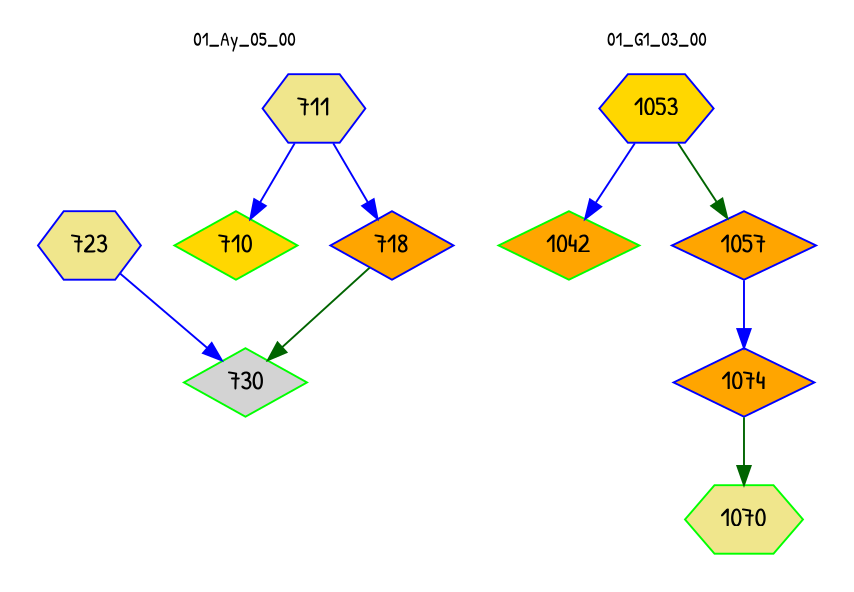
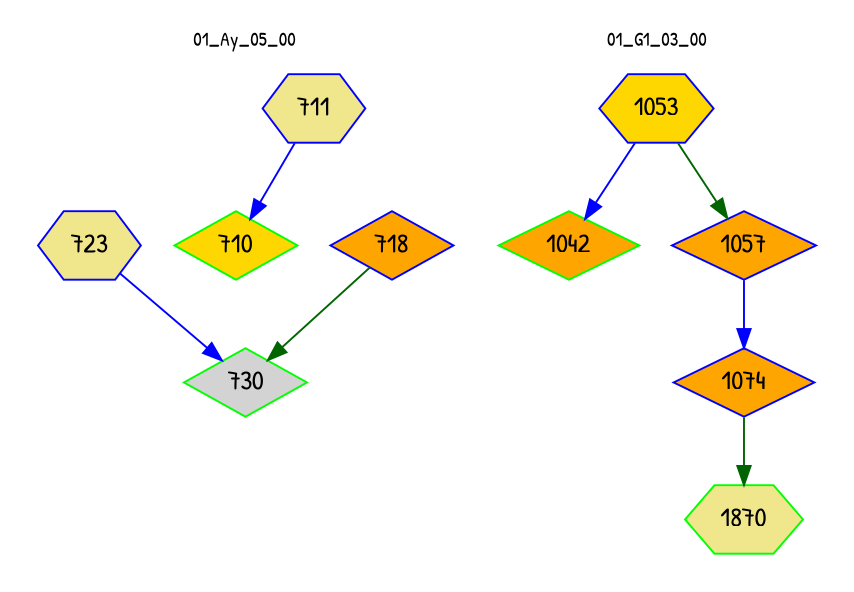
(350, 173) -> none
(744, 519) -> (744, 519)
